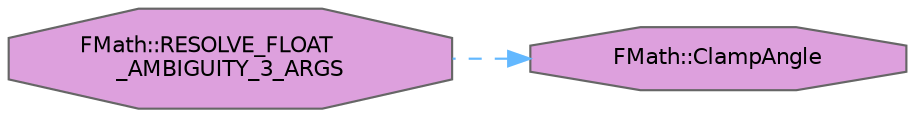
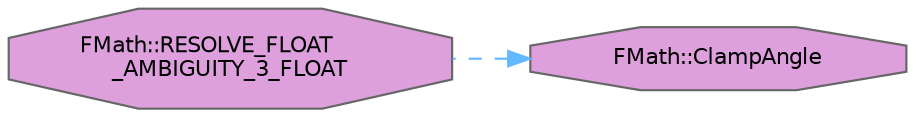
(230, 59) -> (230, 59)
